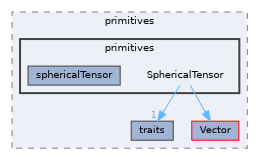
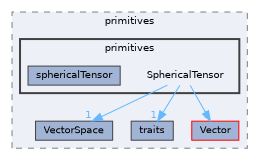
none -> (74, 131)
